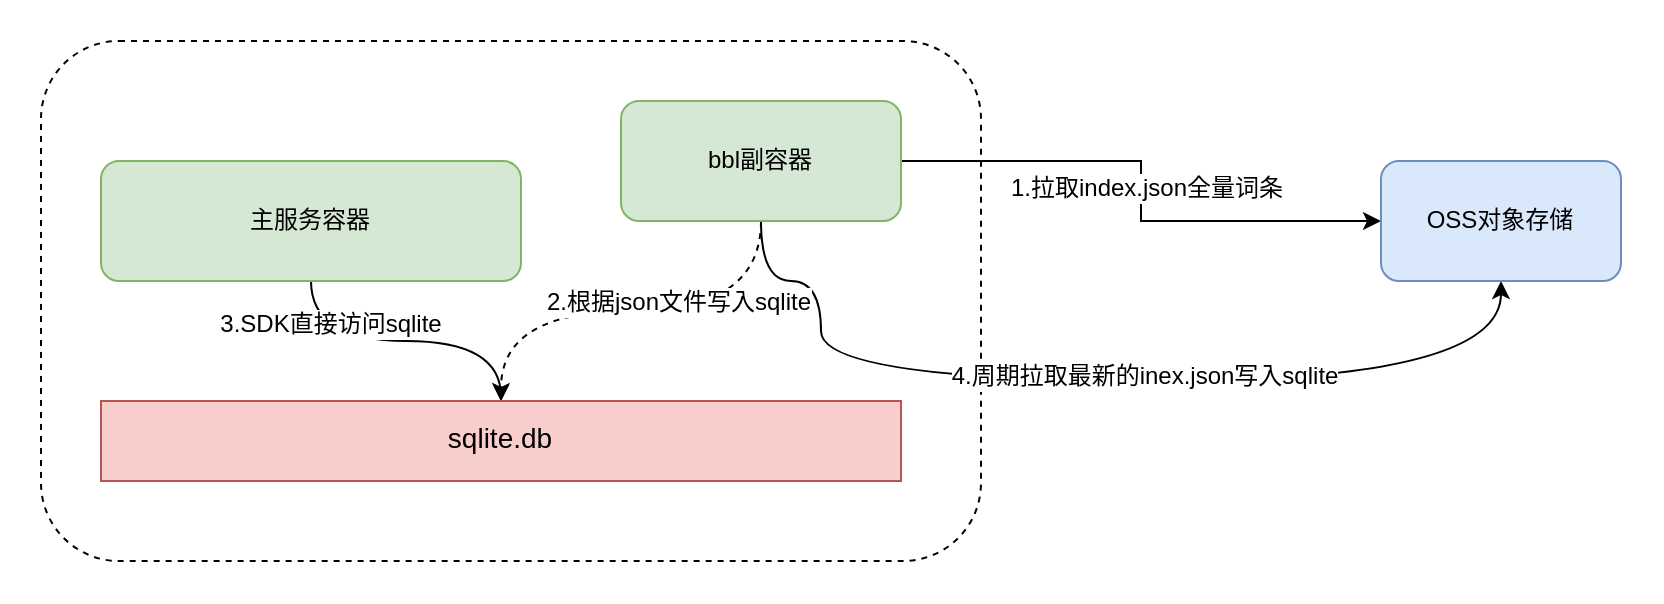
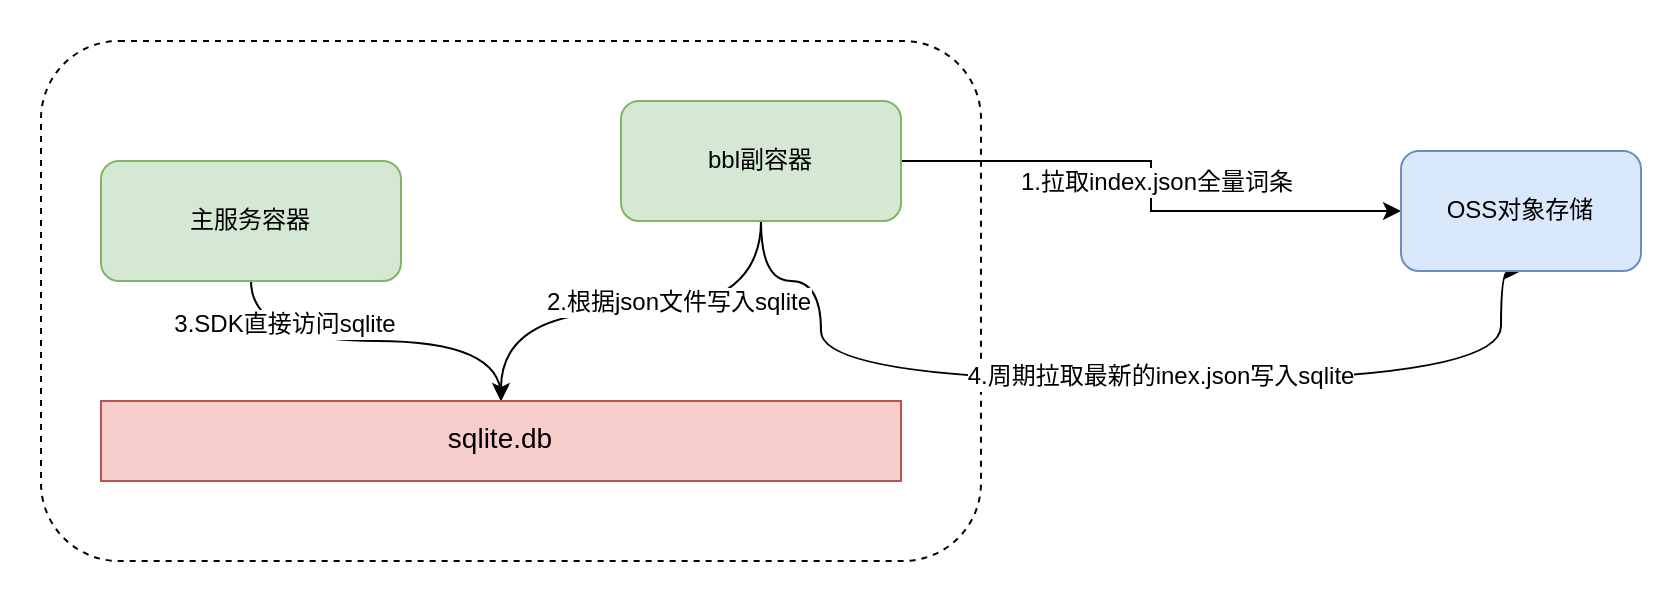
(311, 221) -> (251, 221)
(1501, 221) -> (1521, 211)
(523, 338) -> (523, 338)
